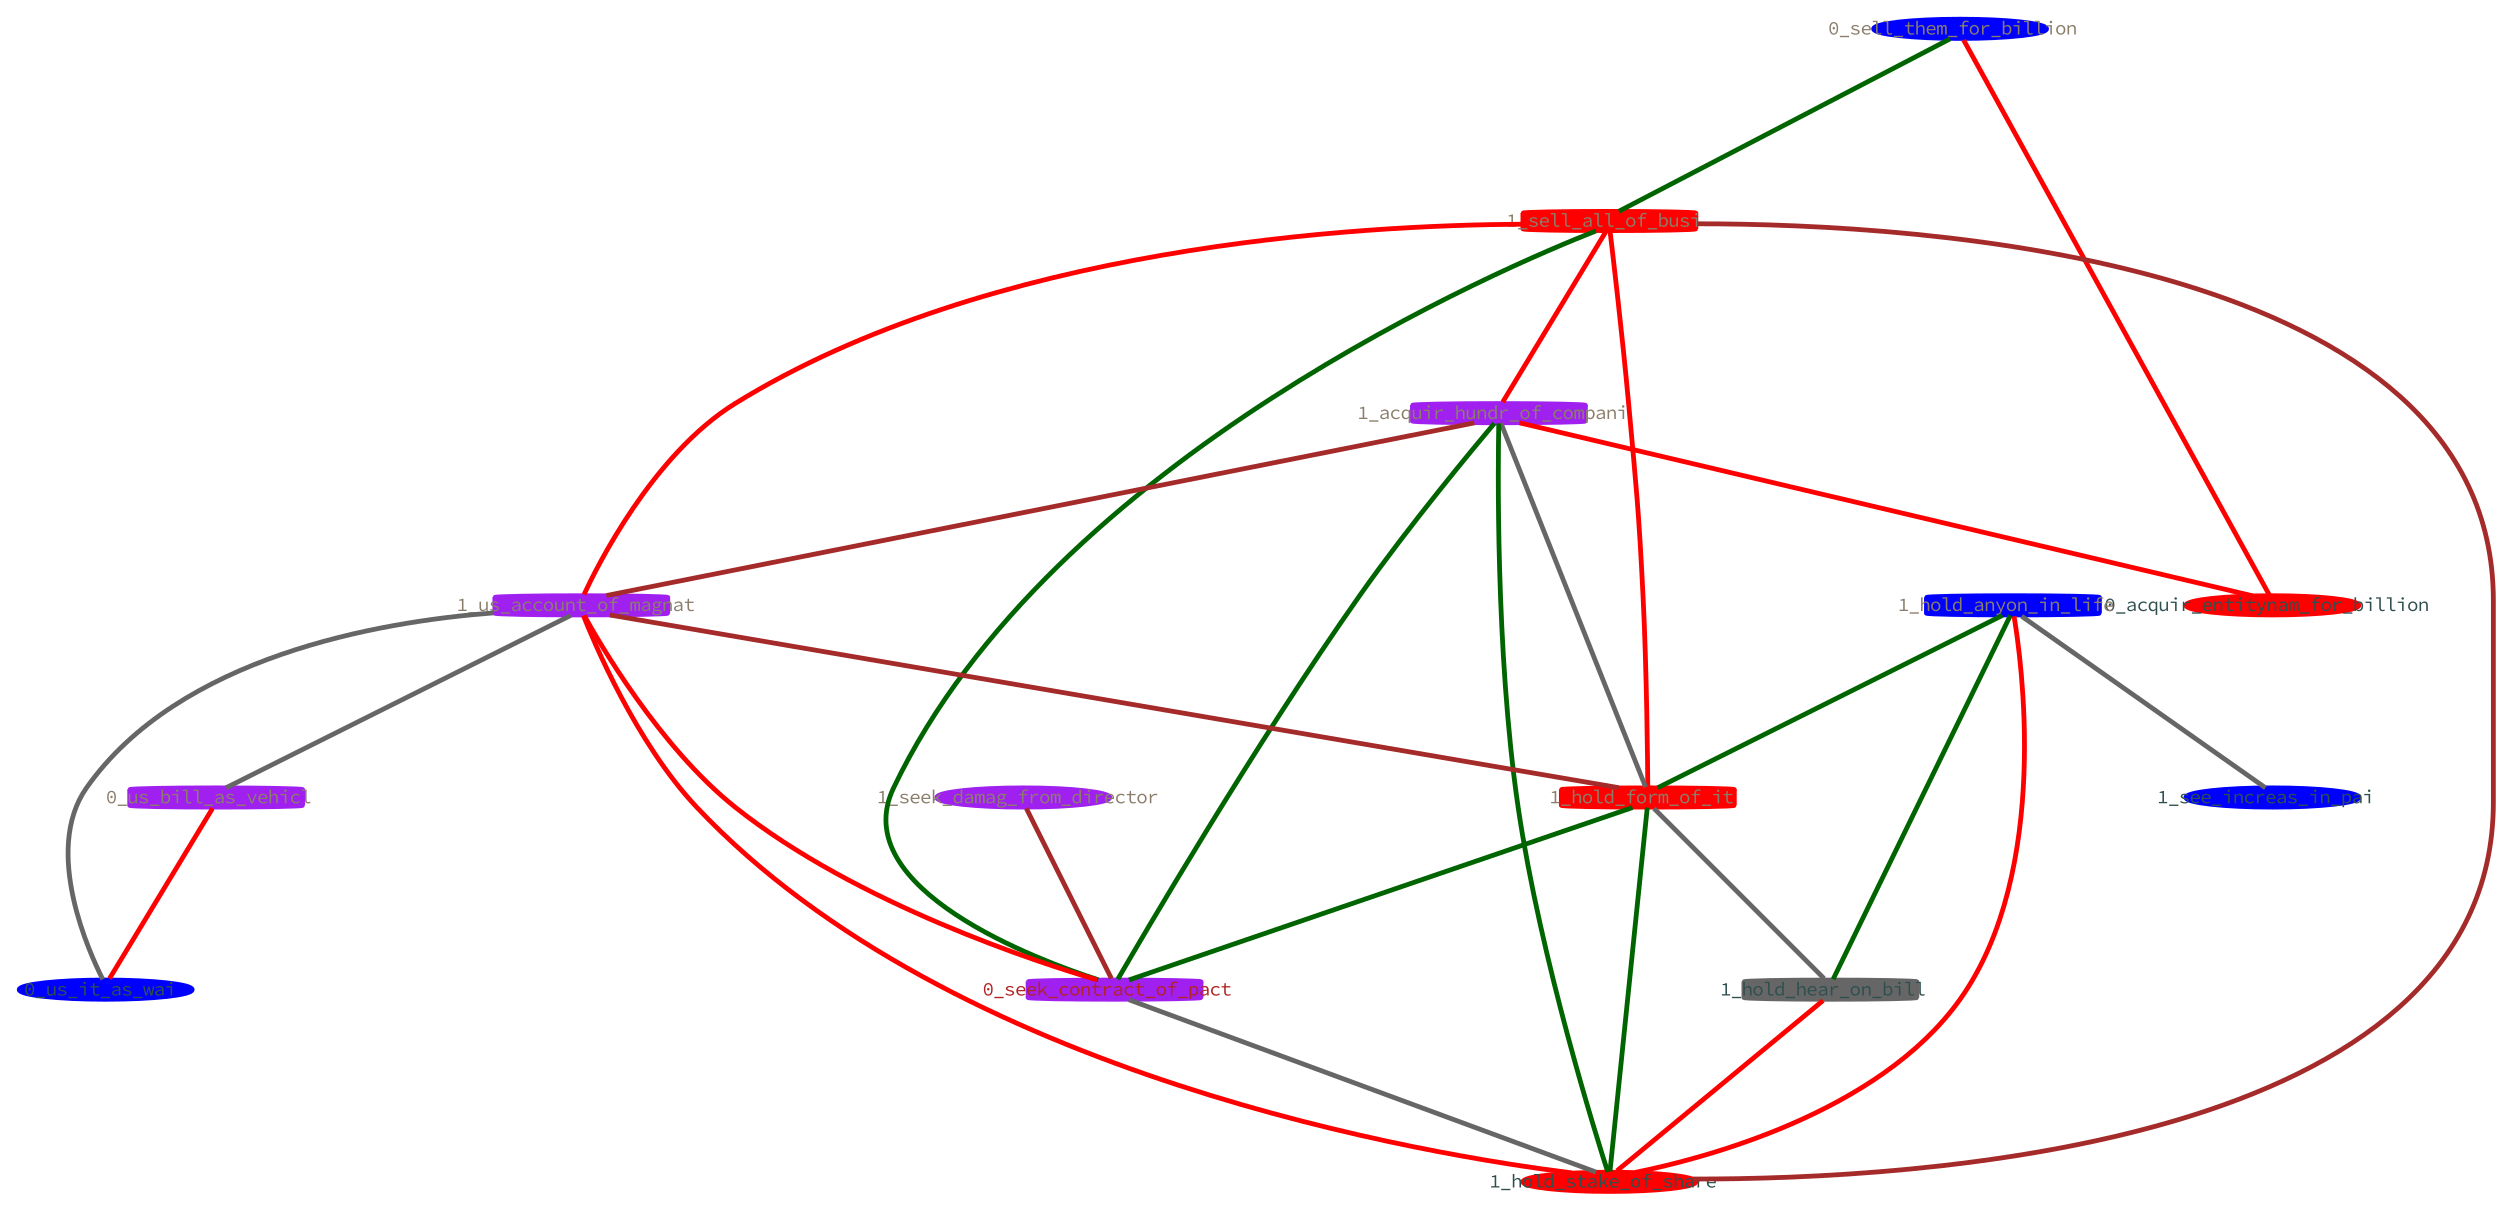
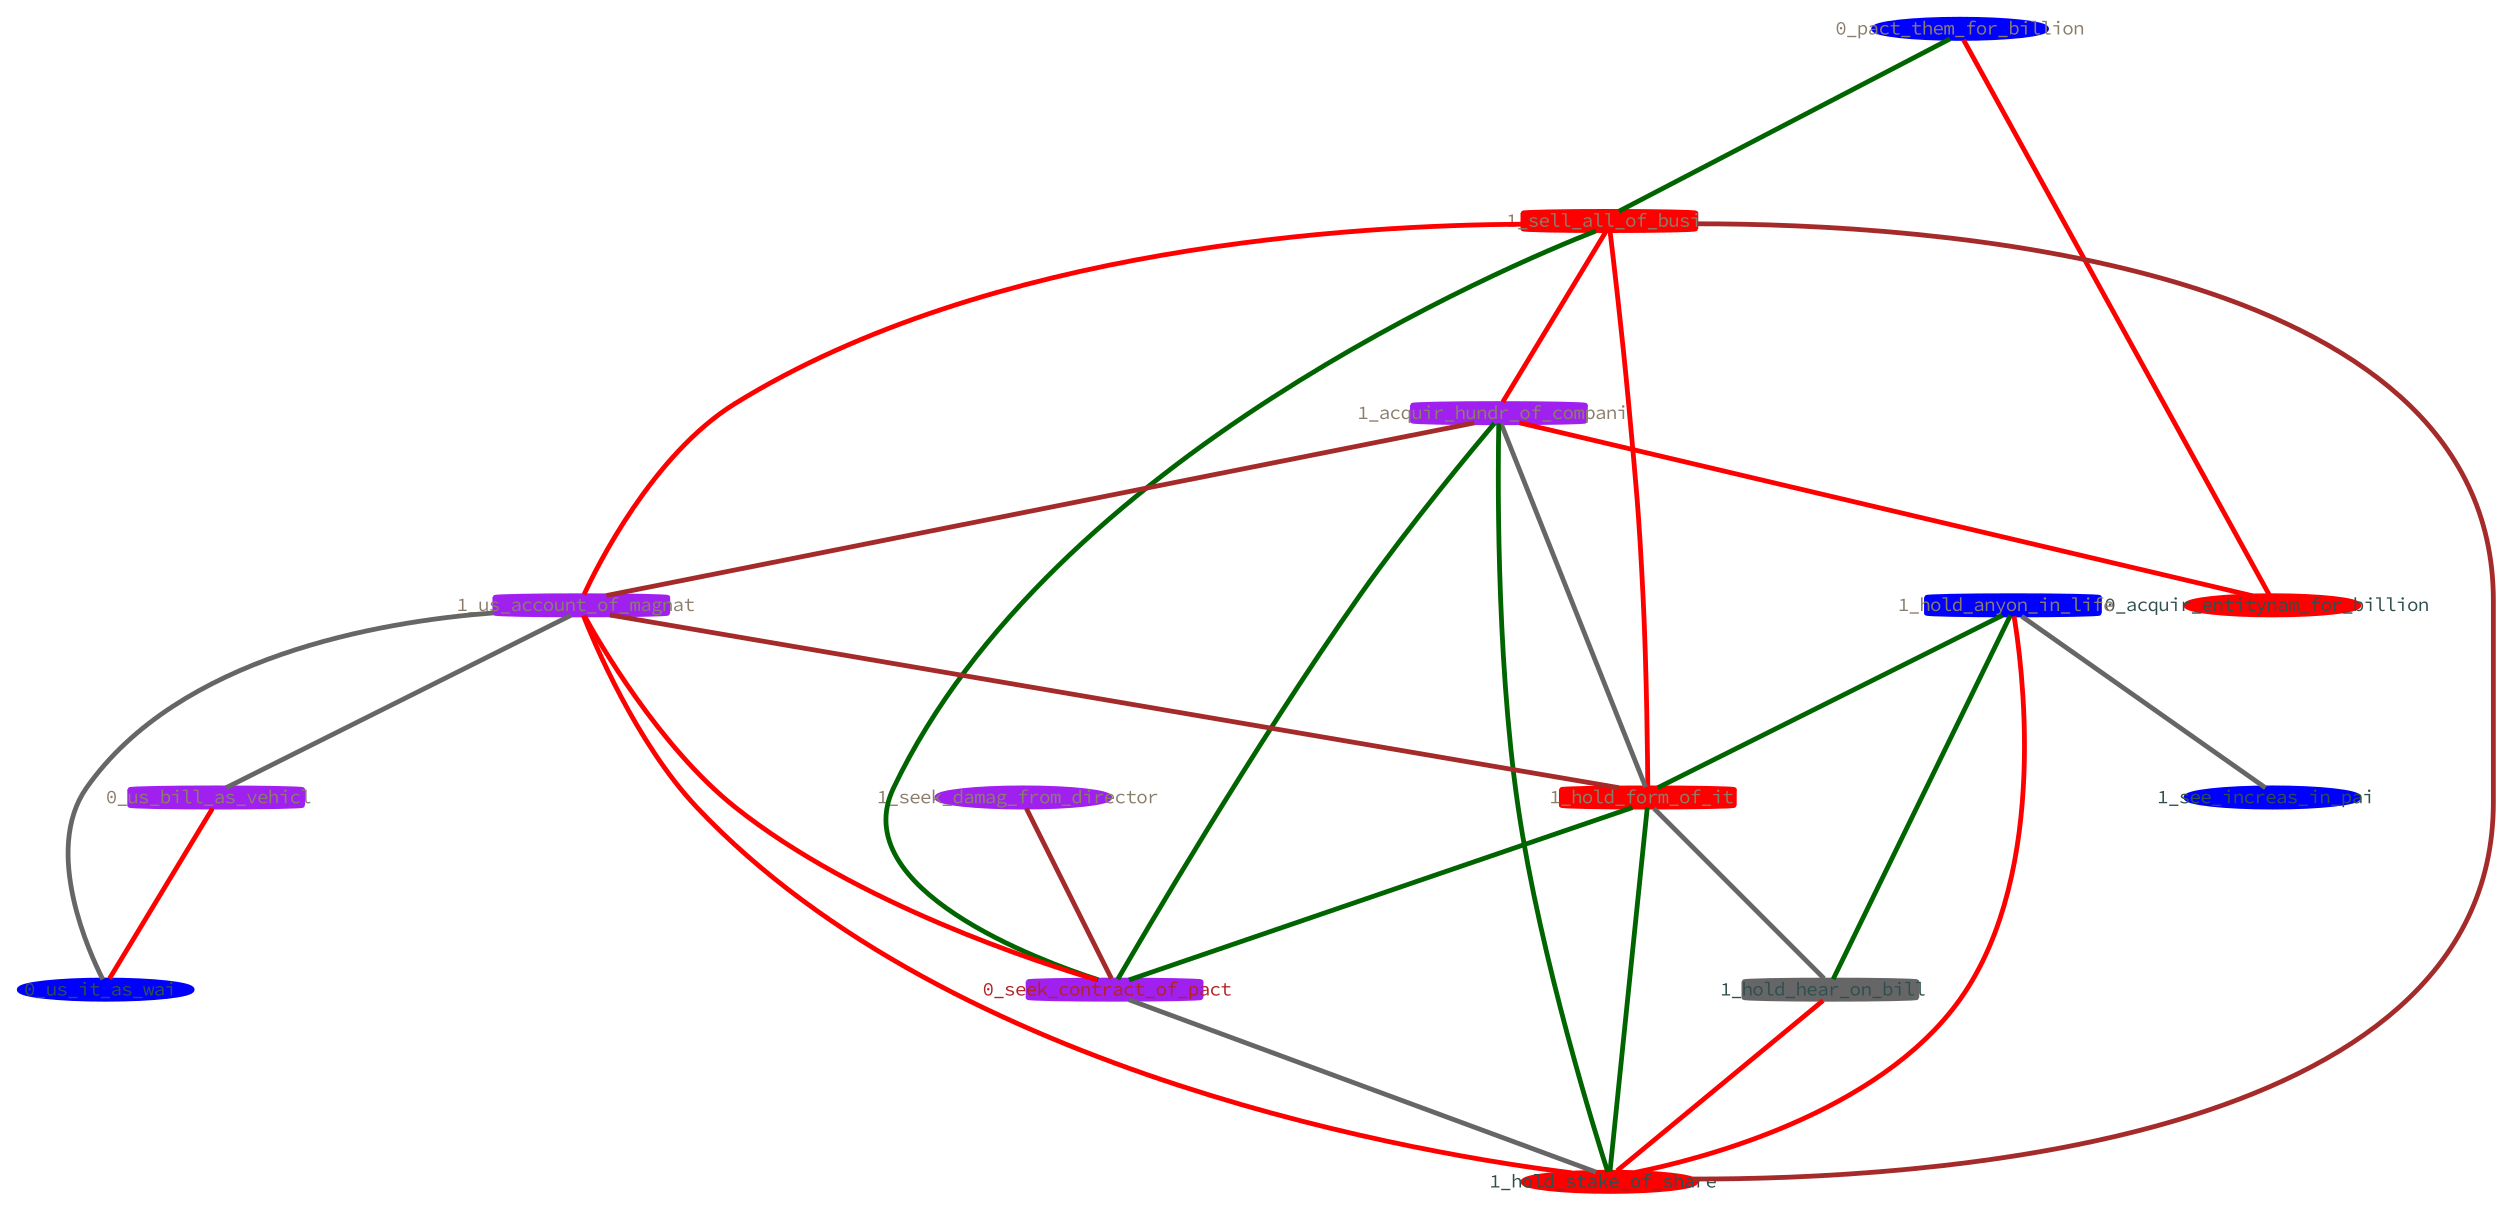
(1960, 29) -> (1960, 29)
